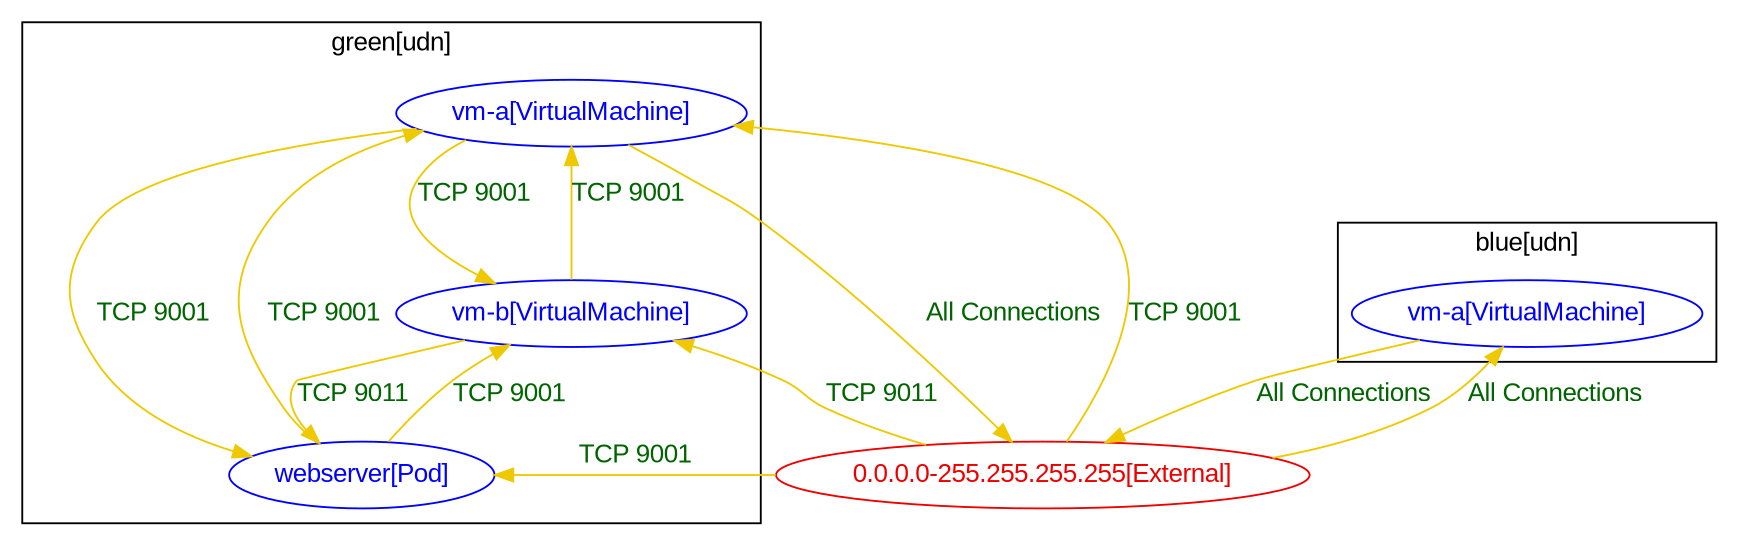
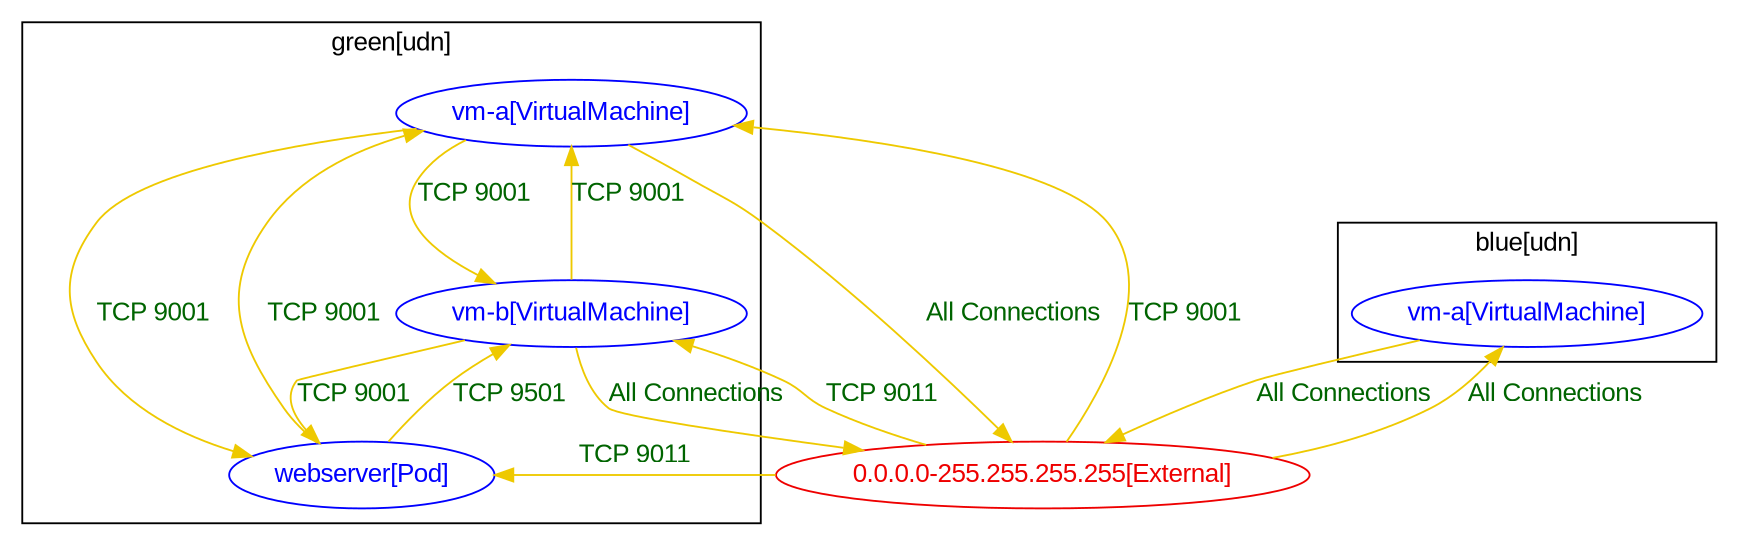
(353, 394) -> (353, 394)
(509, 394) -> (509, 394)
none -> (691, 426)
(635, 456) -> (635, 456)
